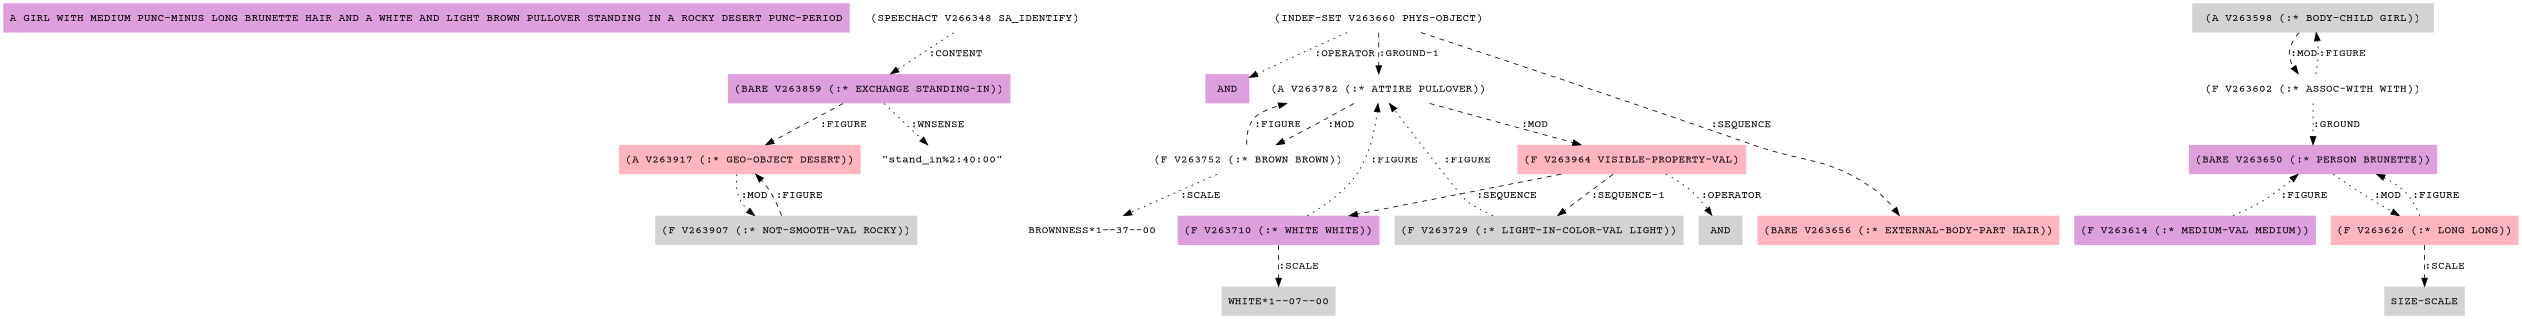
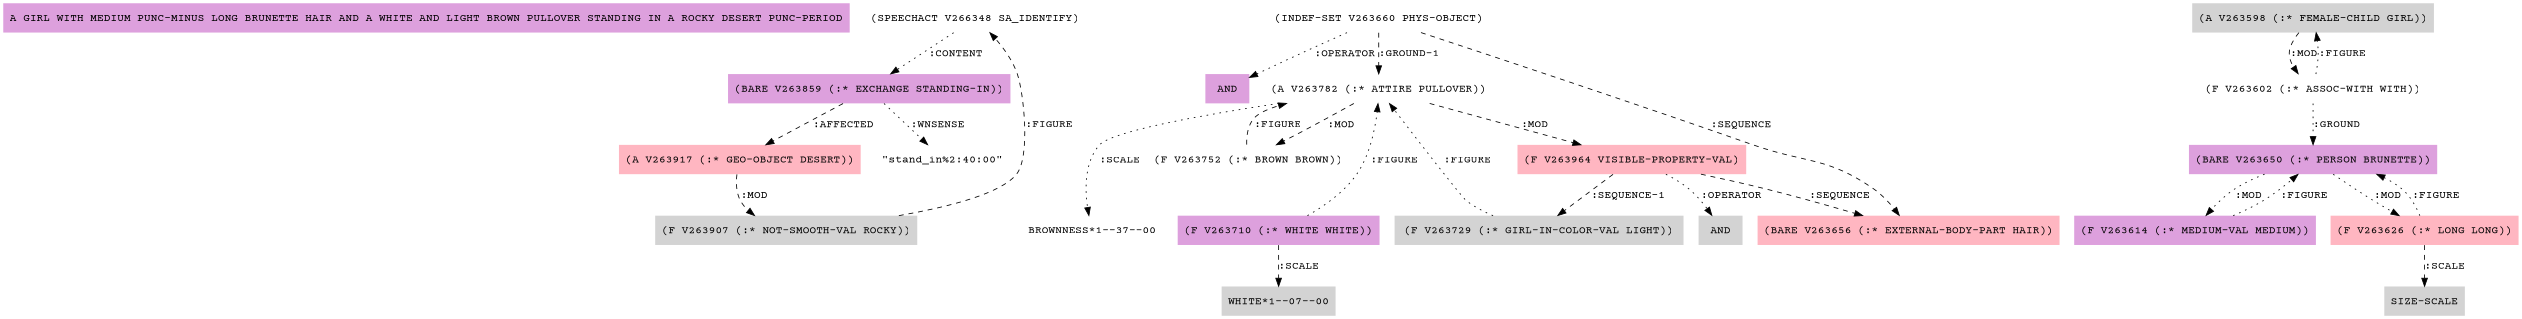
(2313, 18) -> (2313, 18)
(844, 124) -> (844, 124)
none -> (2236, 188)
(1174, 193) -> (1156, 126)
(738, 194) -> (738, 194)
(1454, 195) -> (1778, 192)
(773, 197) -> (1020, 166)
(1539, 230) -> (1539, 230)
